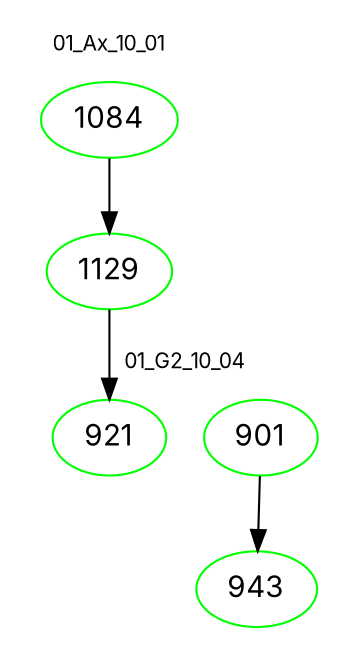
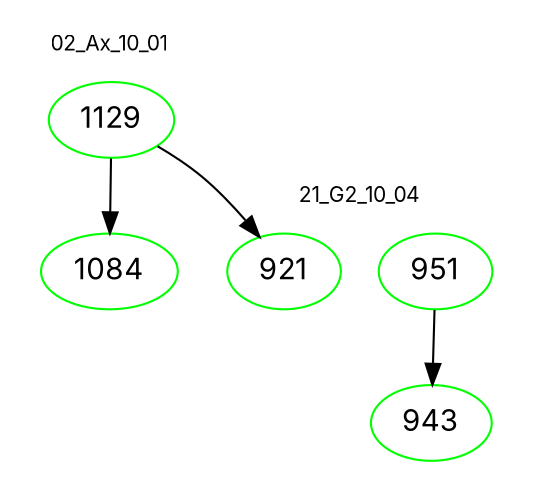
(109, 45) -> (109, 45)
(109, 185) -> (111, 185)
(185, 363) -> (360, 197)
(261, 438) -> (436, 271)
